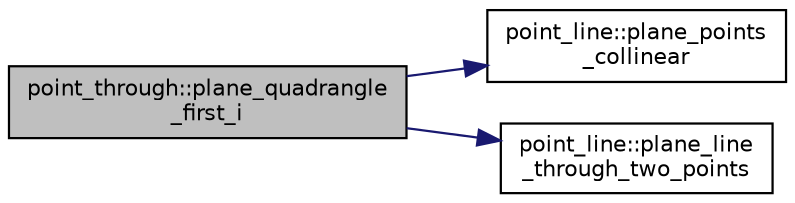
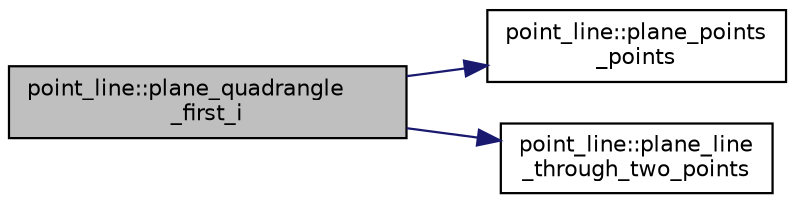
(637, 46) -> (637, 46)
(208, 102) -> (208, 102)
